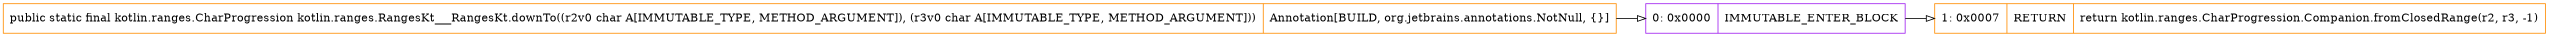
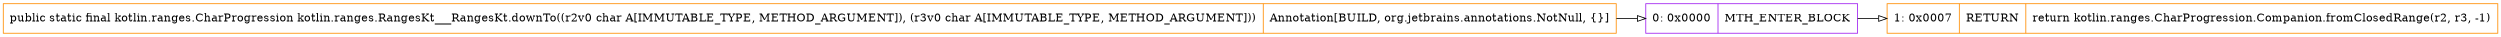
(1812, 18) -> (1788, 18)
